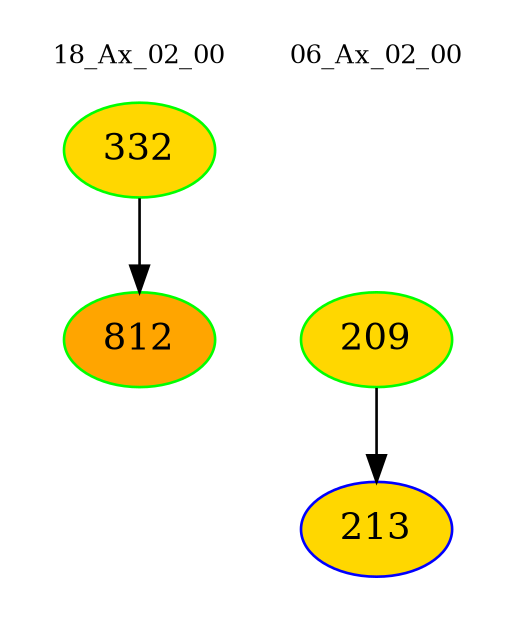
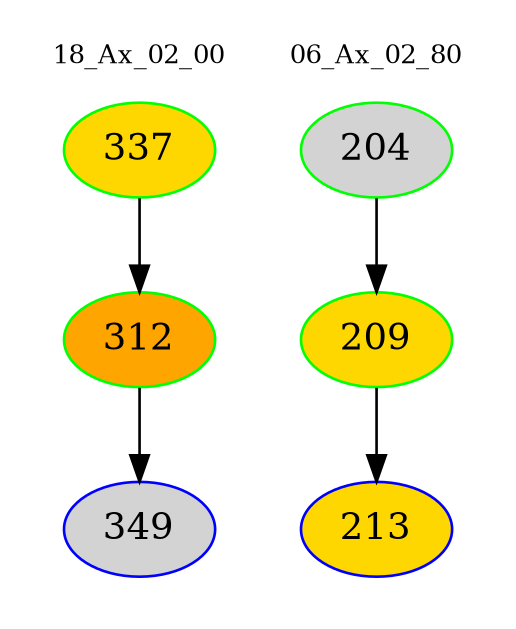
(377, 57) -> (377, 57)
(140, 150) -> (140, 150)
none -> (377, 150)
(140, 340) -> (140, 340)
none -> (140, 529)
